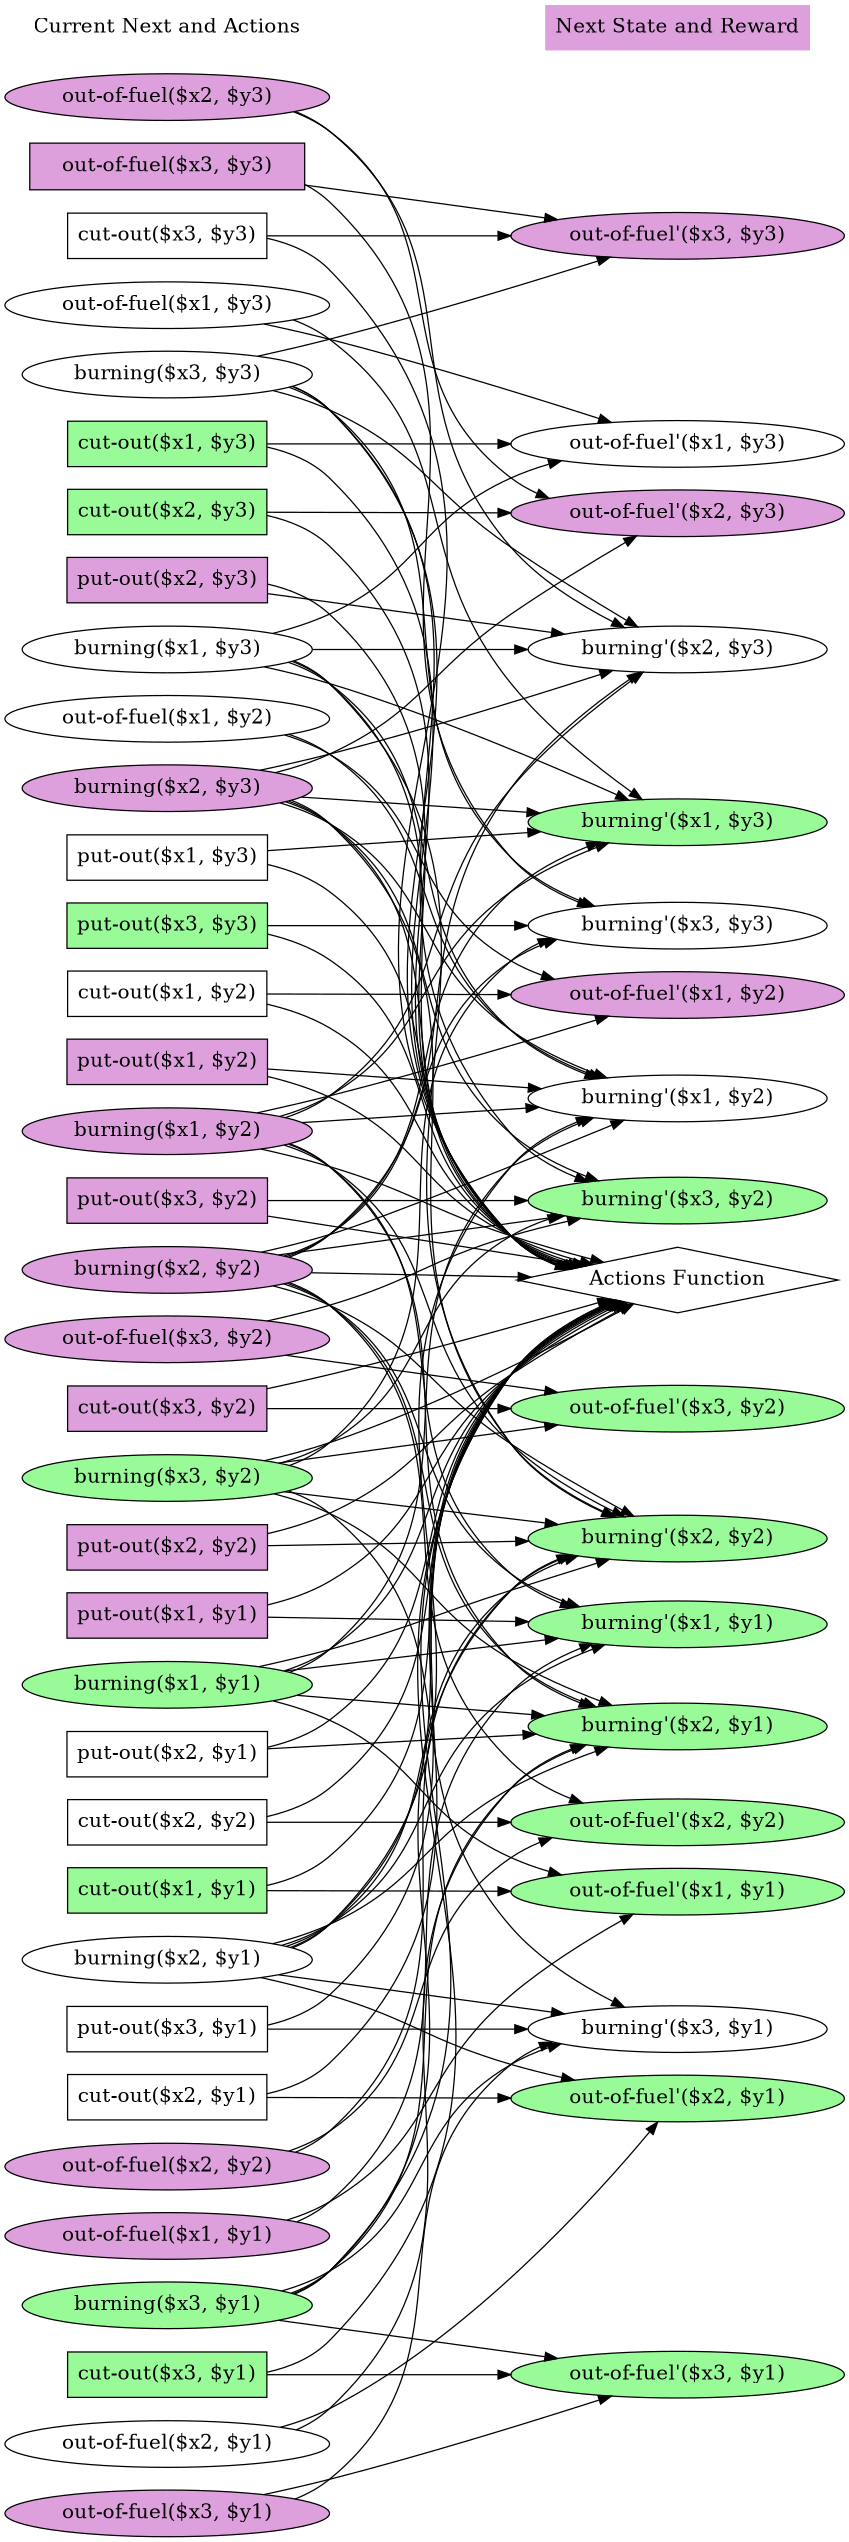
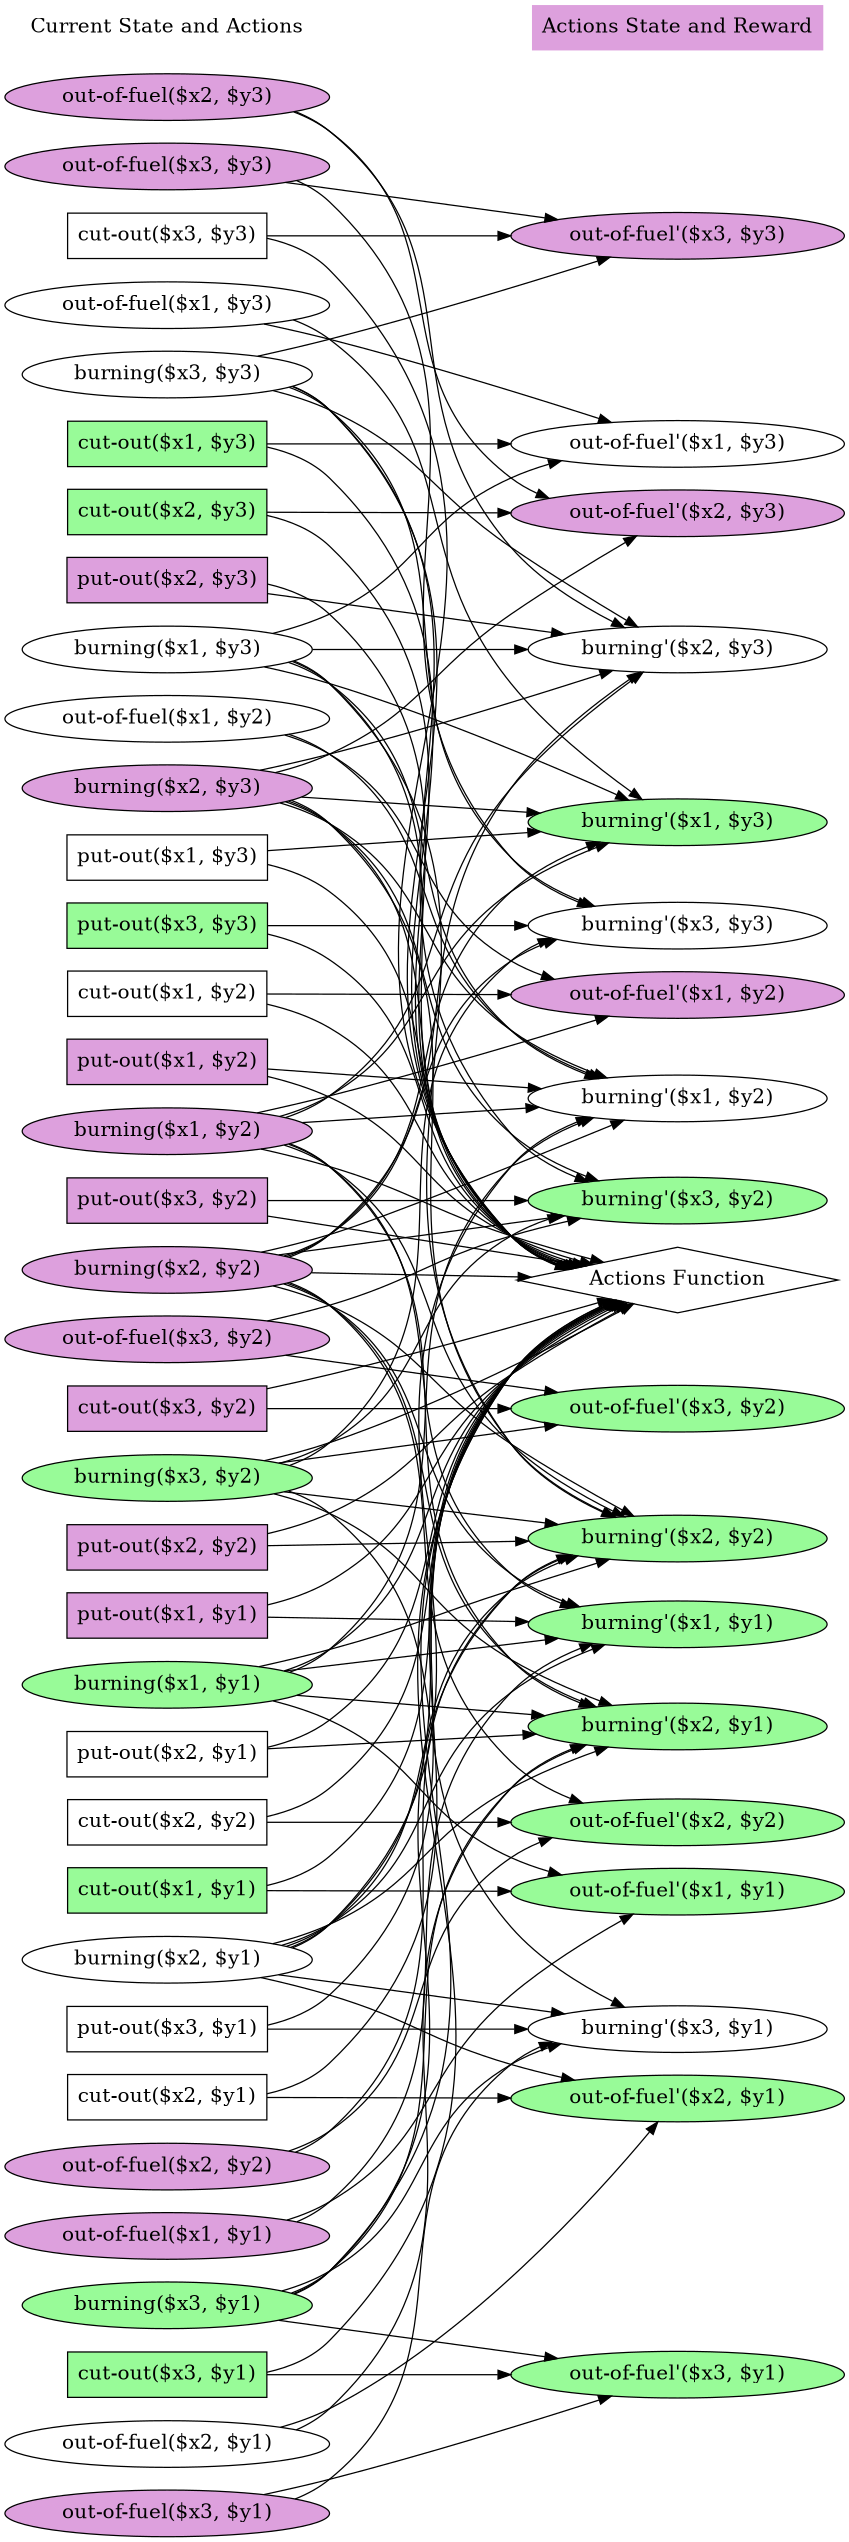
(167, 28) -> (167, 28)
(678, 28) -> (678, 28)
(167, 166) -> (167, 166)
